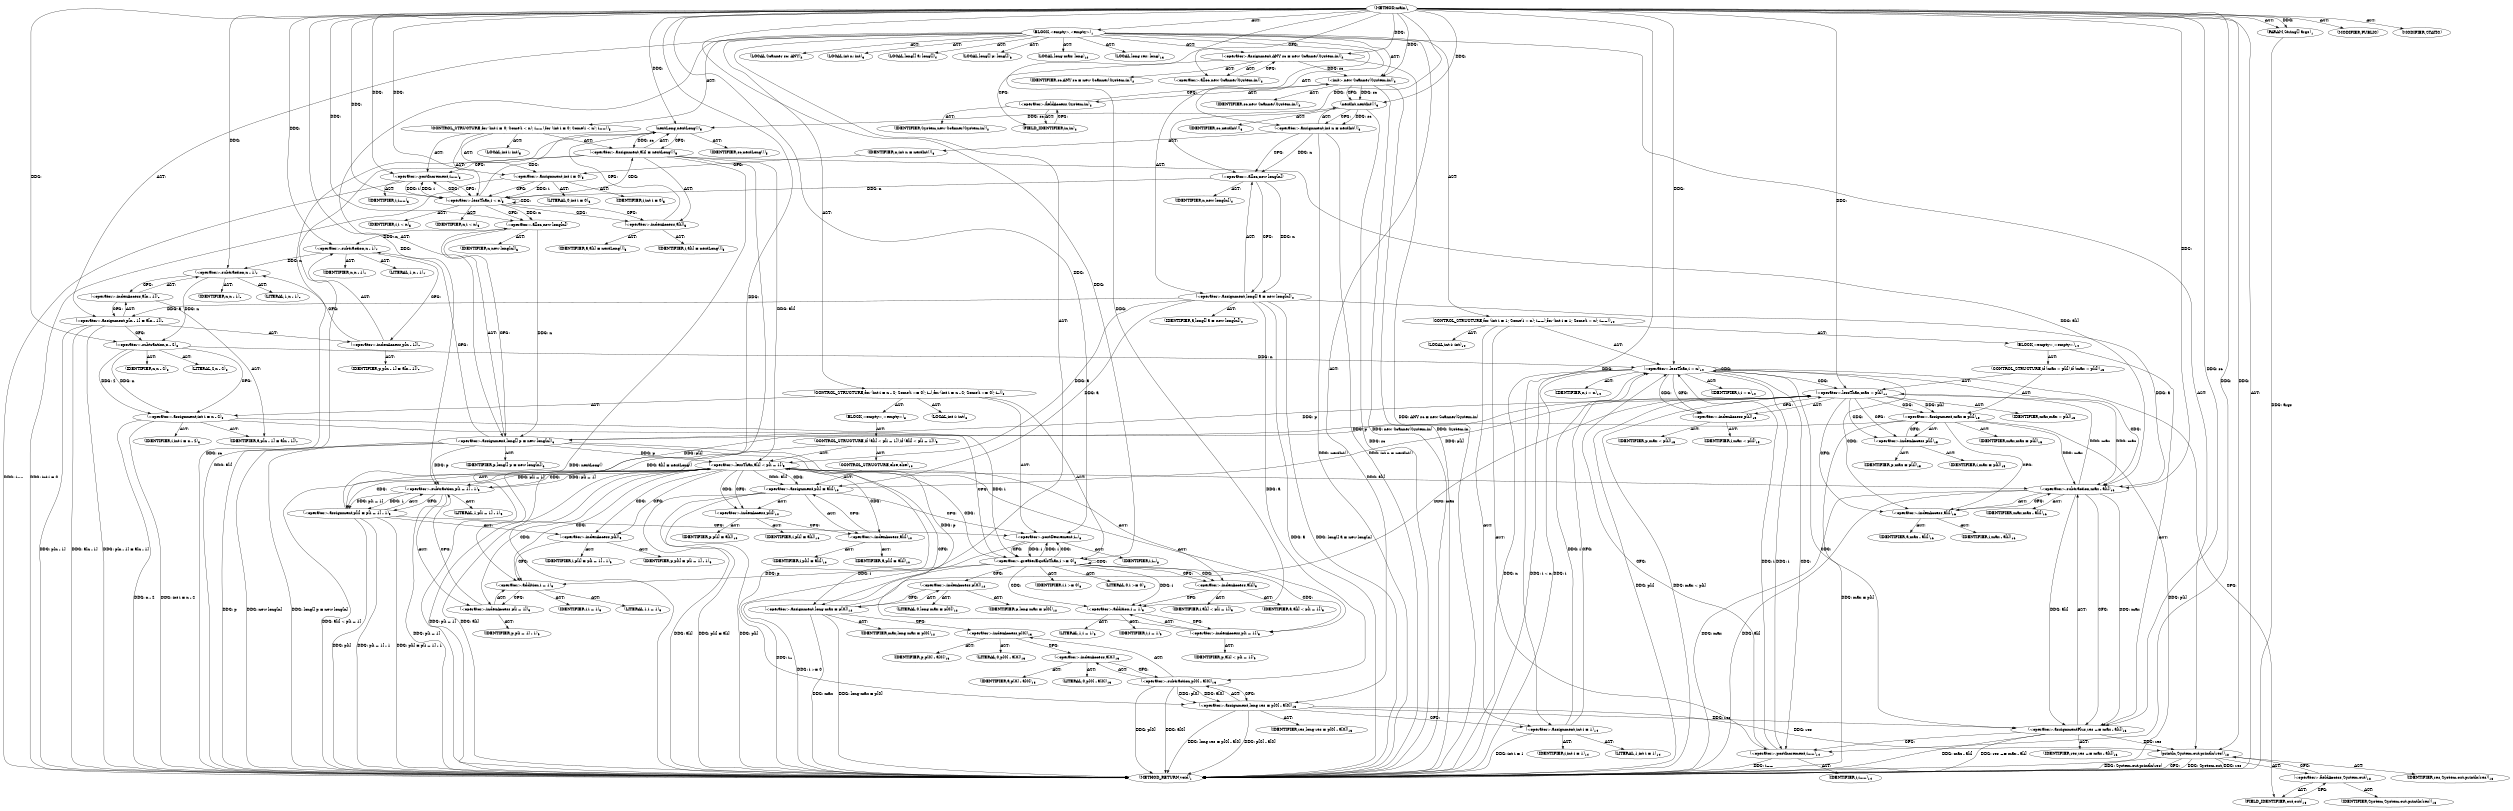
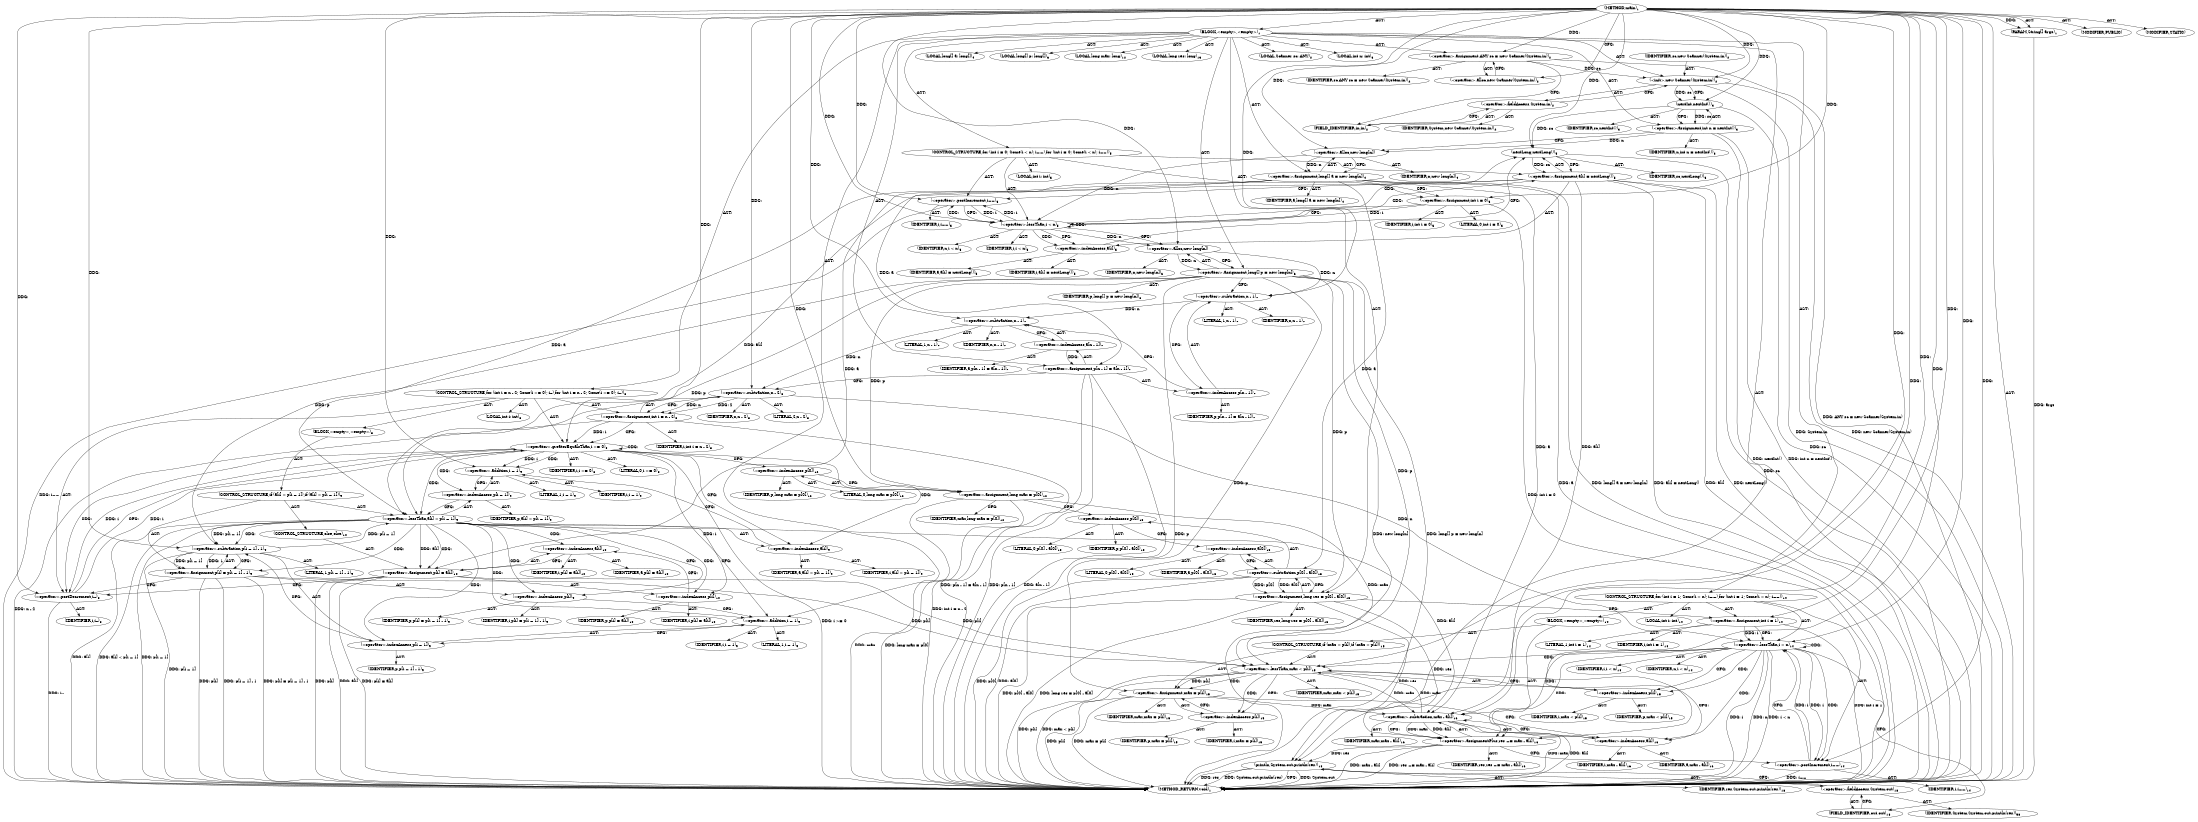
(1307, 91) -> (1685, 68)
(703, 165) -> (1396, 187)
(118, 309) -> (1074, 357)
(2215, 369) -> (1939, 369)
(1886, 393) -> (1314, 669)
(223, 429) -> (676, 398)
(1239, 433) -> (1203, 525)
(864, 622) -> (993, 507)
(2434, 802) -> (2018, 813)
